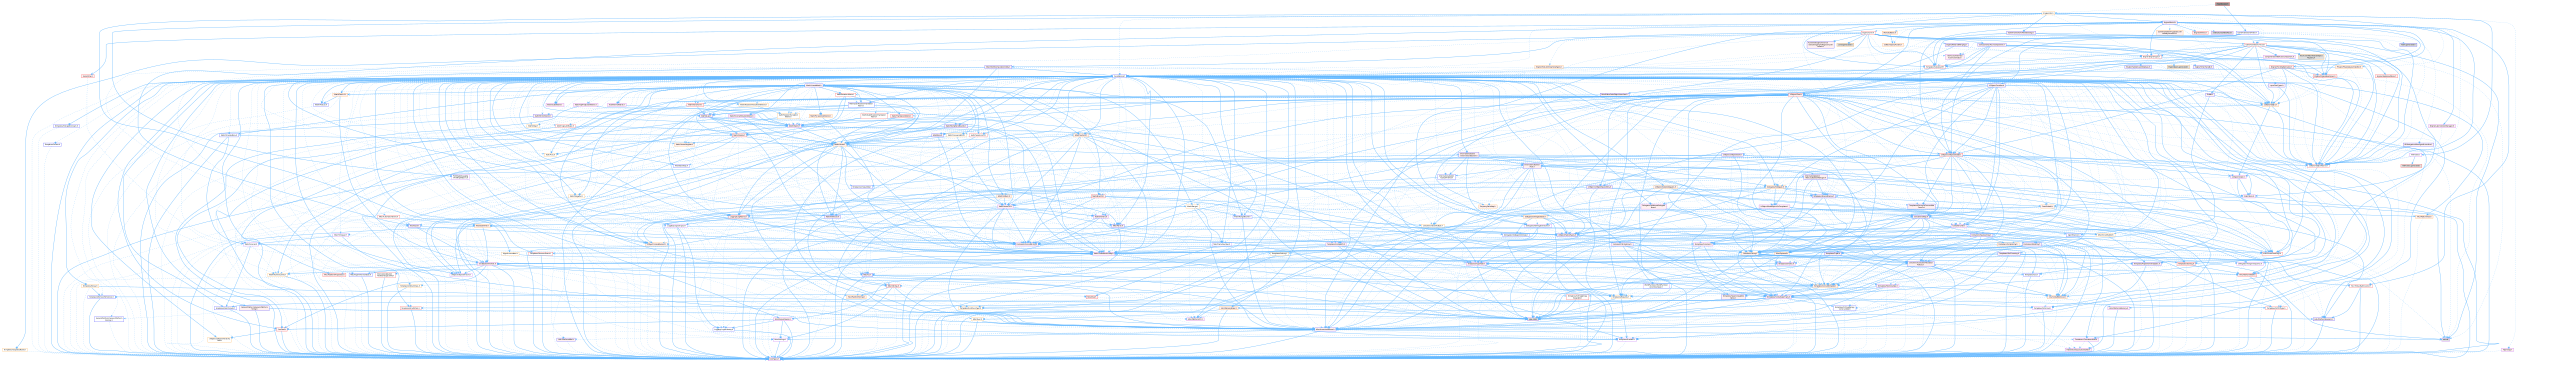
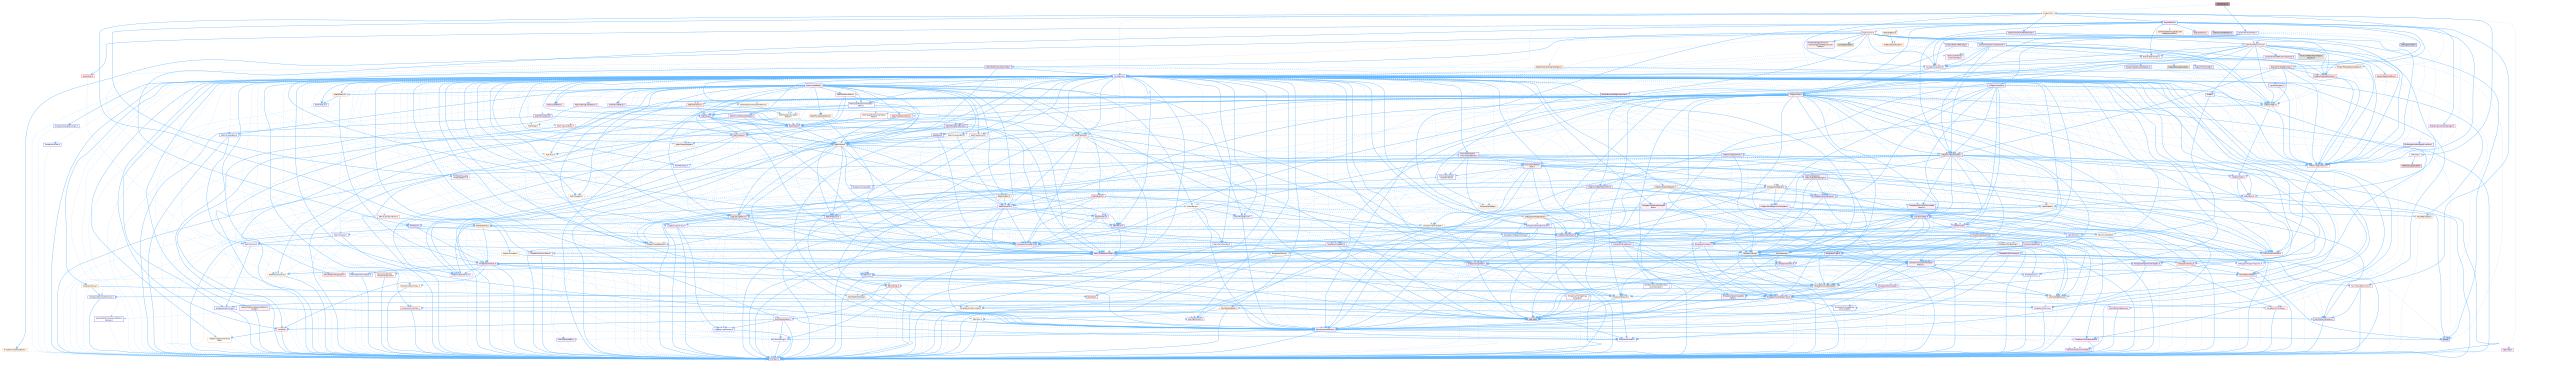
(1567, 91) -> (1567, 91)
(897, 246) -> (897, 246)
